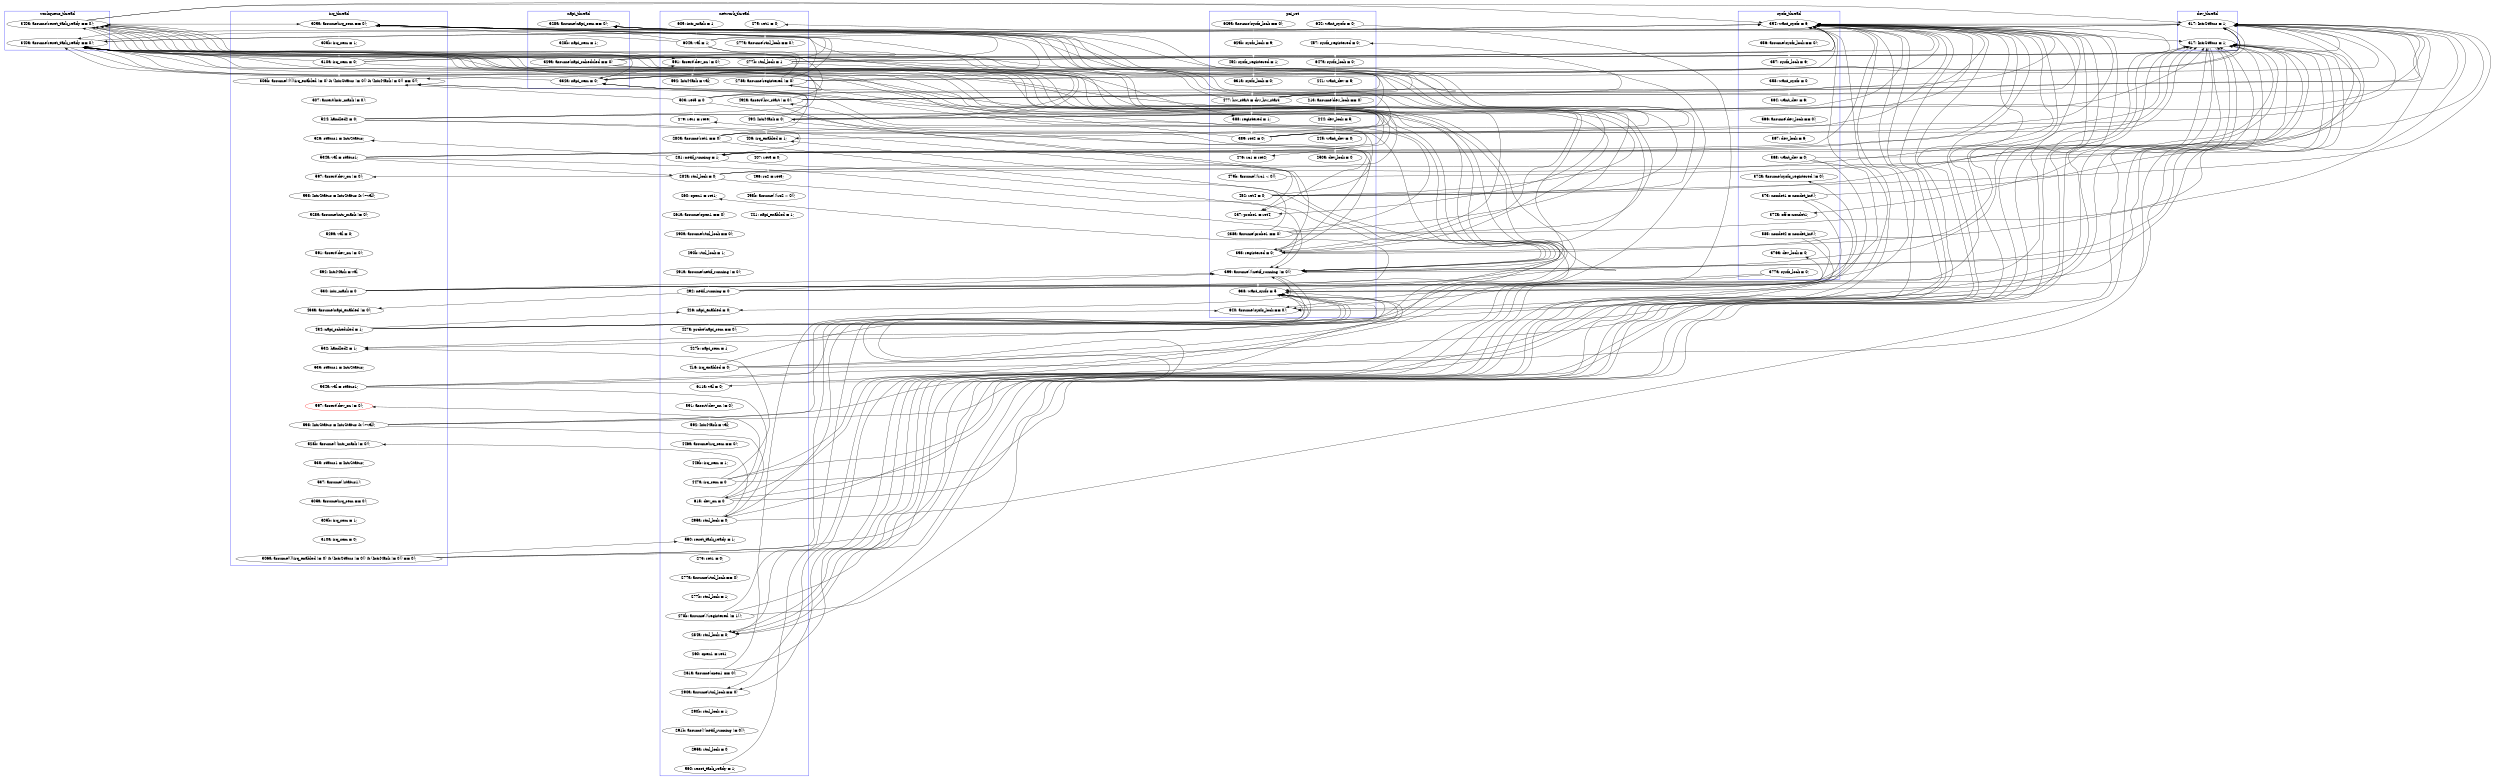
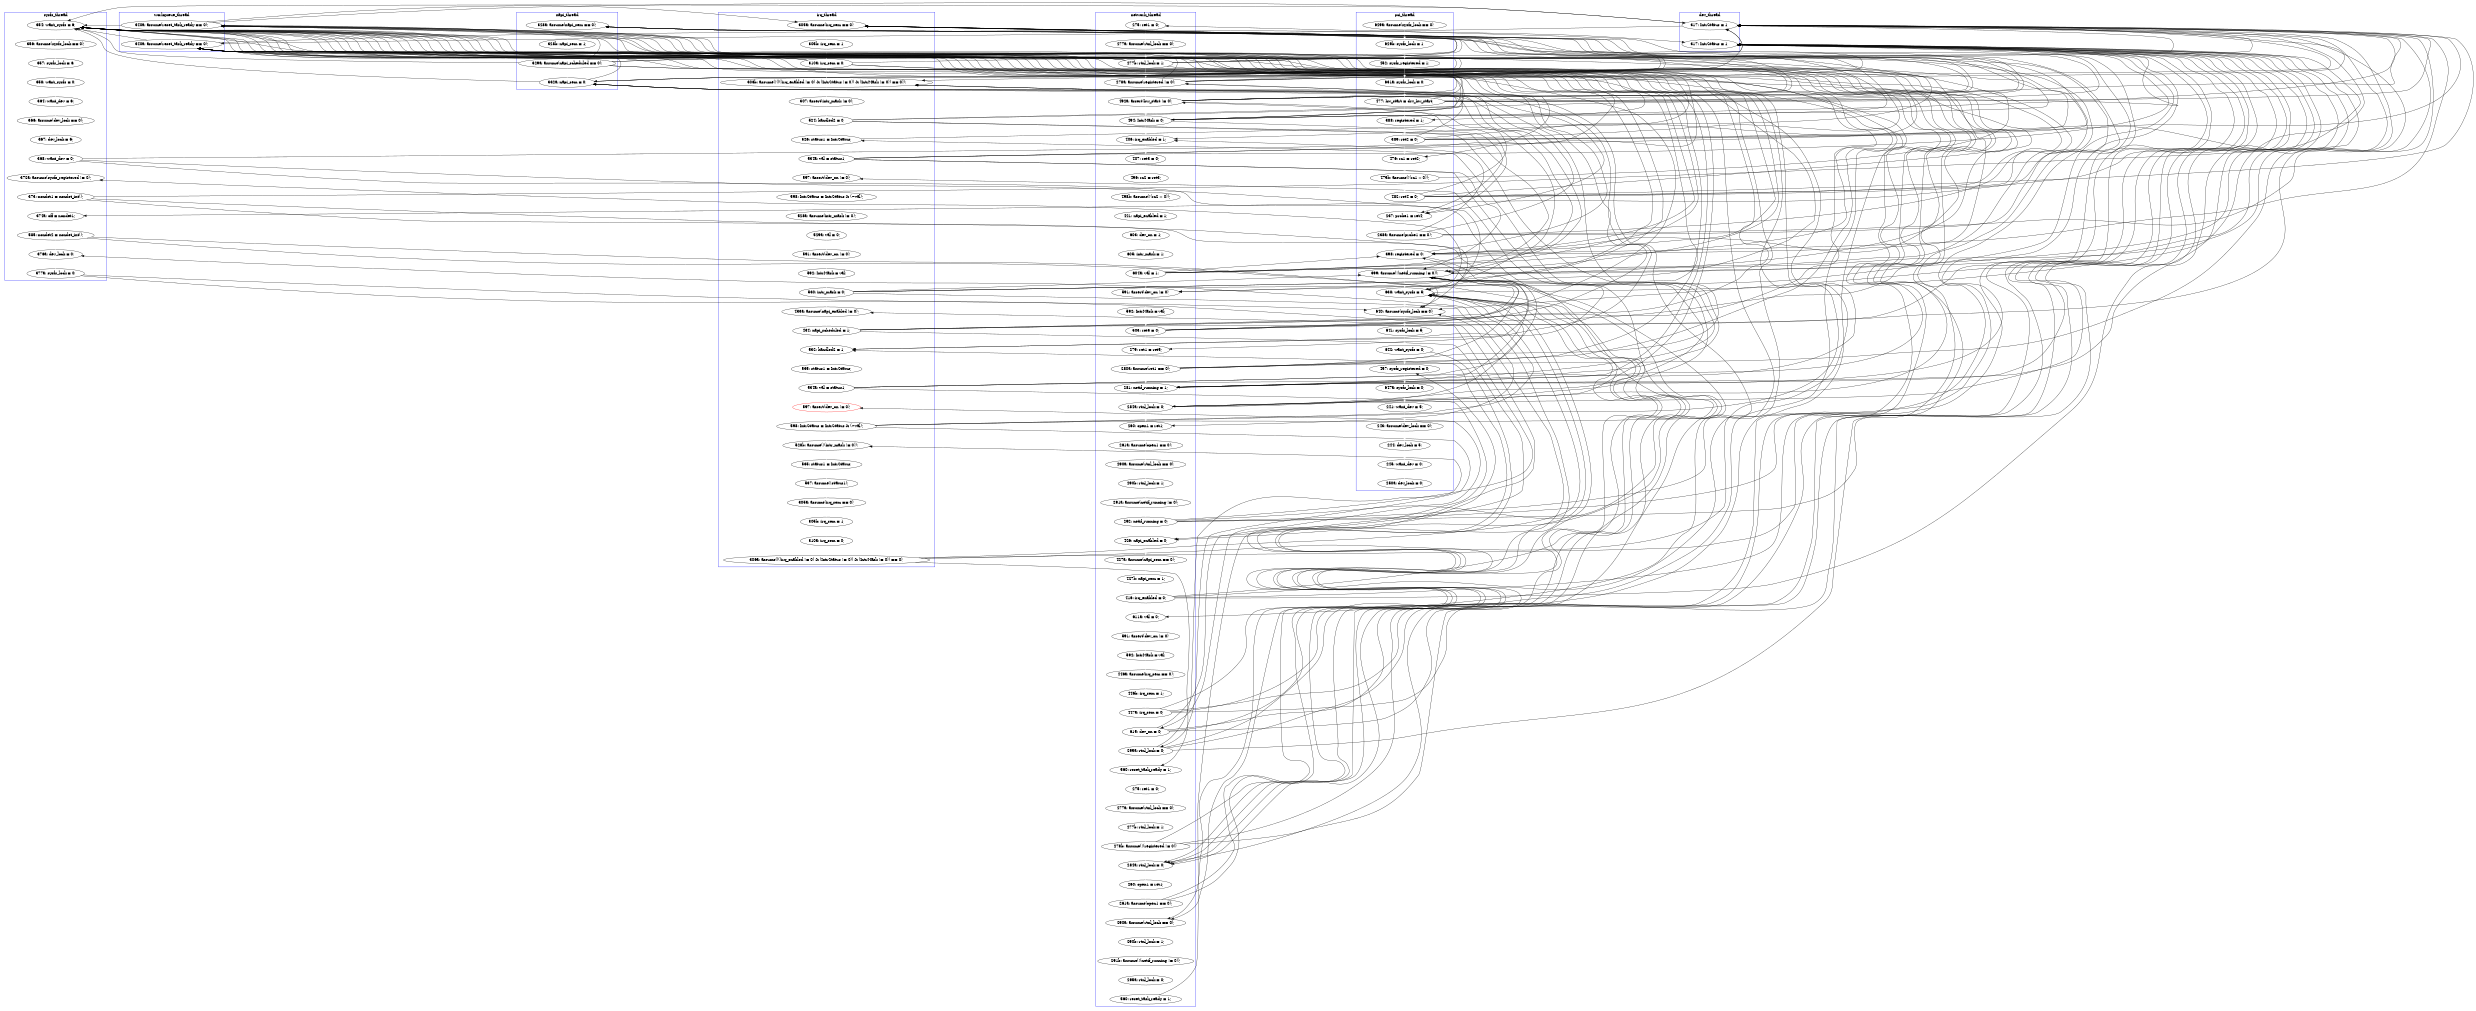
(1293, 14) -> (1405, 15)
(1253, 43) -> (1405, 44)
(1335, 100) -> (1405, 426)
(1196, 113) -> (1662, 121)
none -> (1146, 235)
(709, 330) -> (1146, 560)
none -> (1405, 331)
(710, 616) -> (1146, 847)
